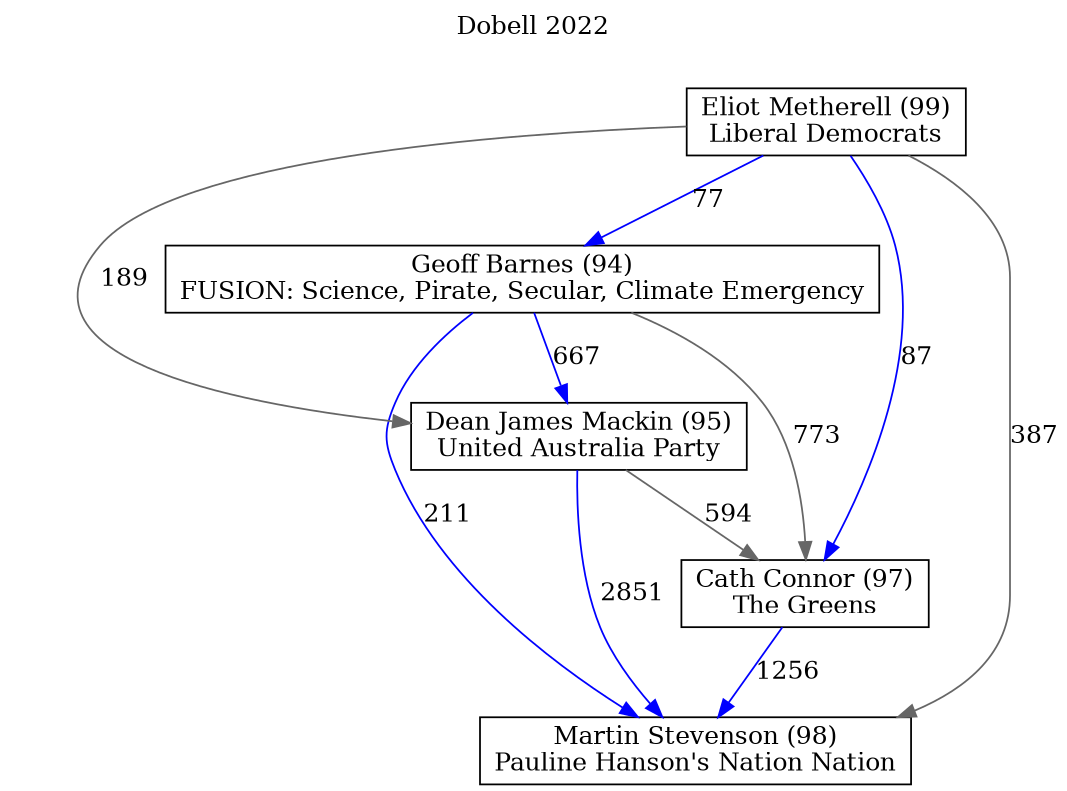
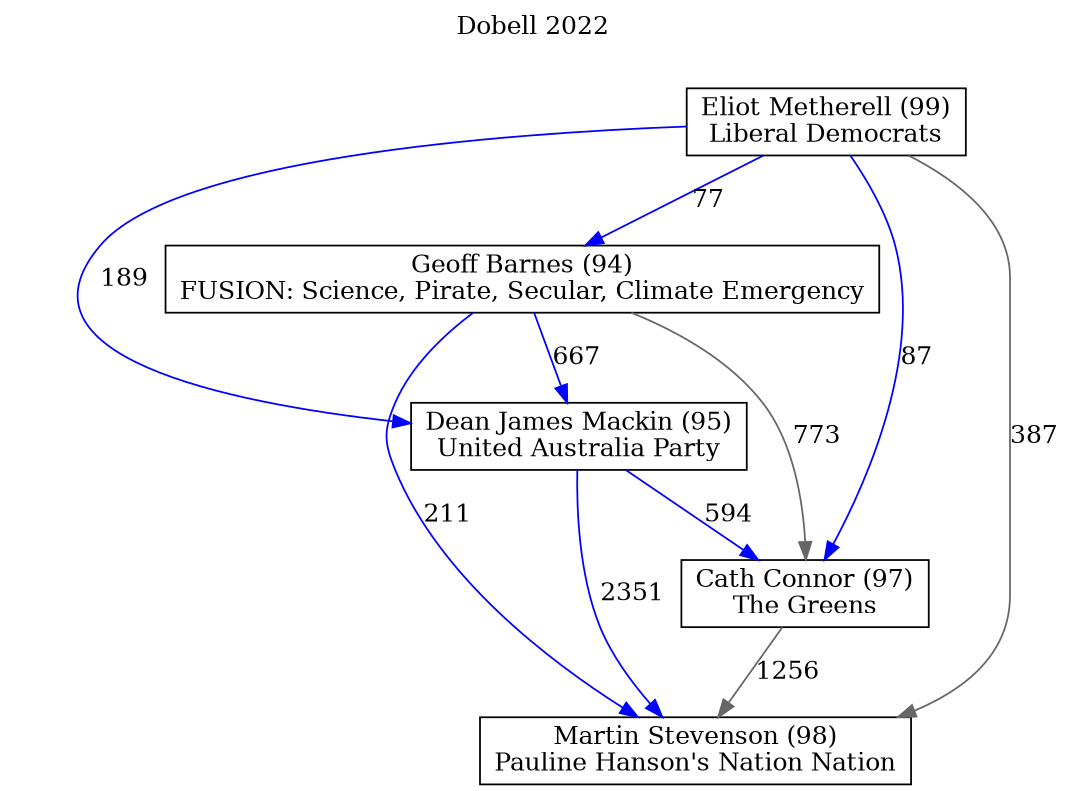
(183, 197) -> (183, 197)
(685, 510) -> (685, 510)
(633, 594) -> (633, 594)
(755, 665) -> (755, 665)
